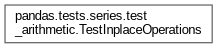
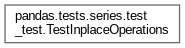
(109, 24) -> (92, 24)
